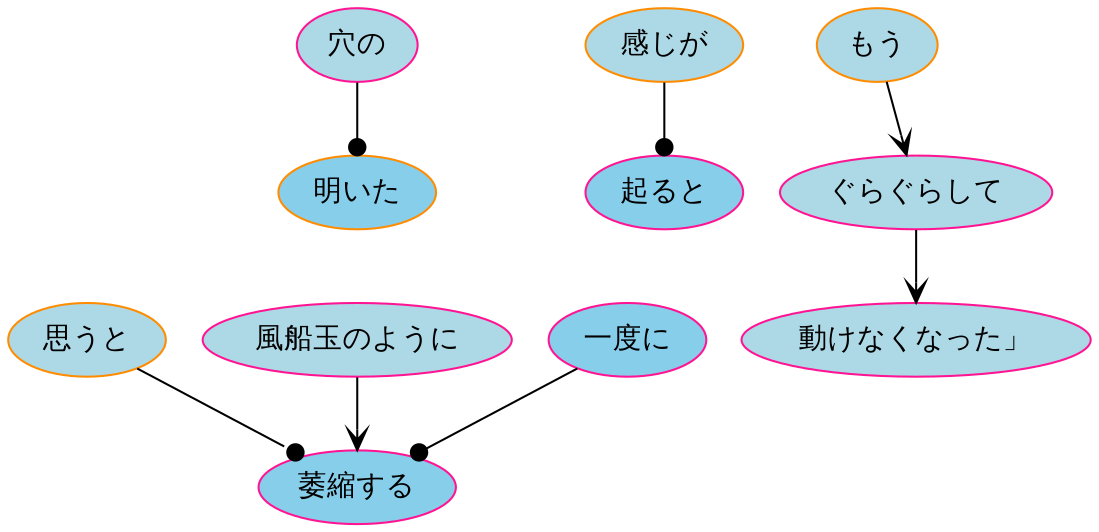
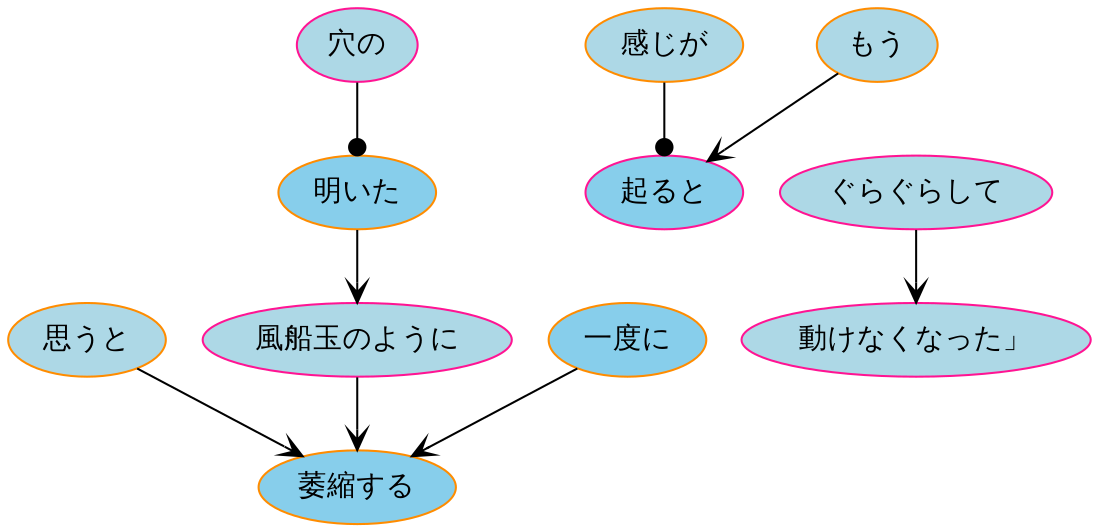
(894, 108) -> (781, 112)
none -> (357, 256)
(627, 340) -> (627, 340)
(211, 407) -> (211, 407)
(502, 408) -> (502, 408)
(357, 487) -> (357, 487)
